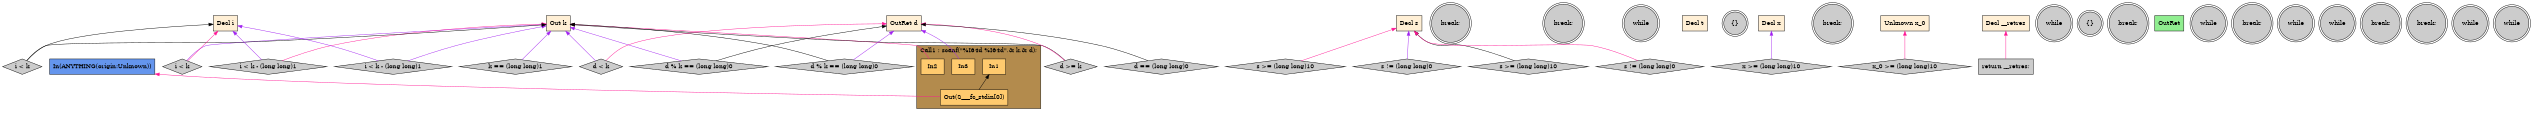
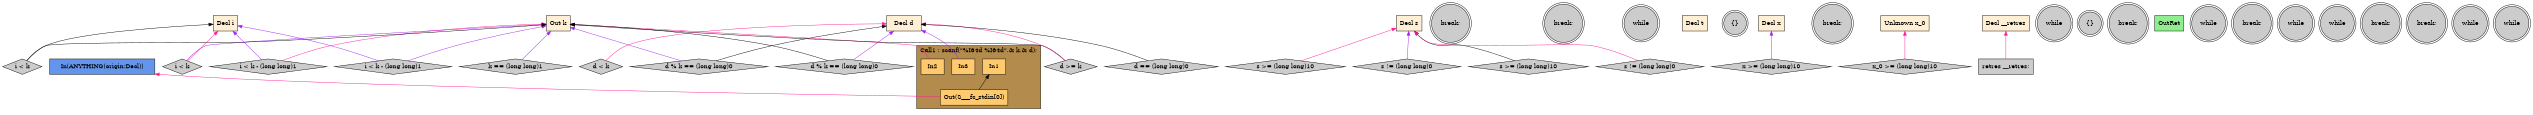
(904, 23) -> (904, 23)
(582, 47) -> none
(102, 67) -> (102, 67)
(2006, 67) -> (2006, 67)
